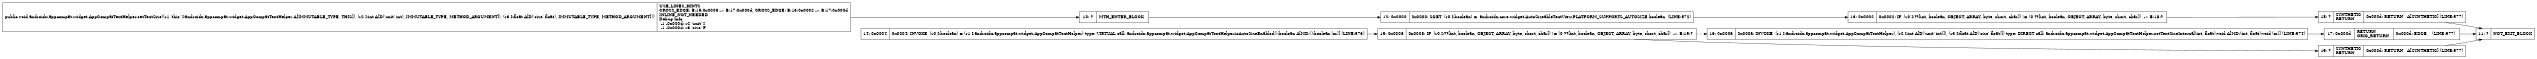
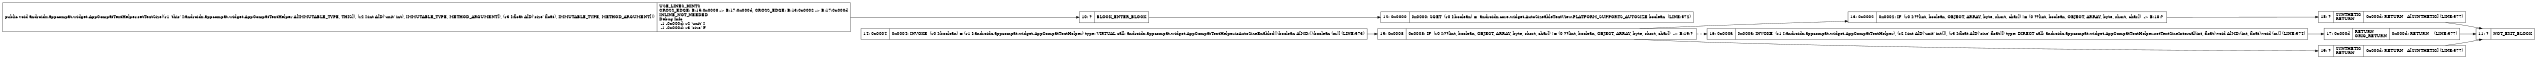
(1122, 17) -> (1122, 17)
(1769, 17) -> (1742, 25)
(2426, 34) -> (2425, 34)
